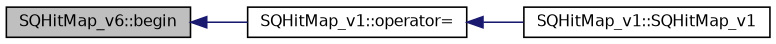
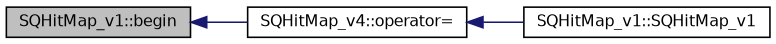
(98, 22) -> (98, 22)
(357, 22) -> (357, 22)
